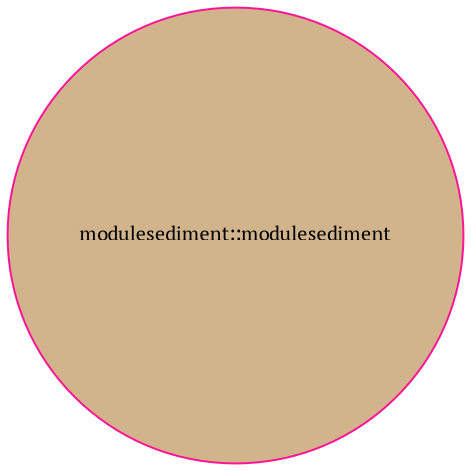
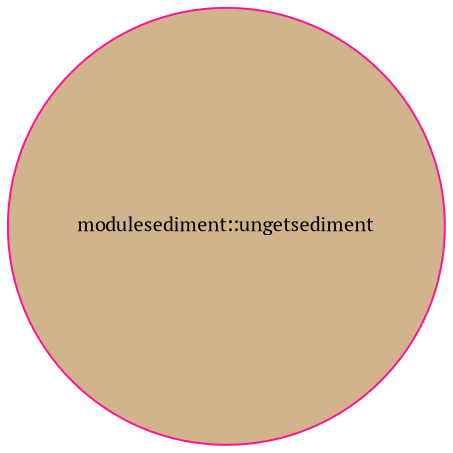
(236, 236) -> (226, 226)
